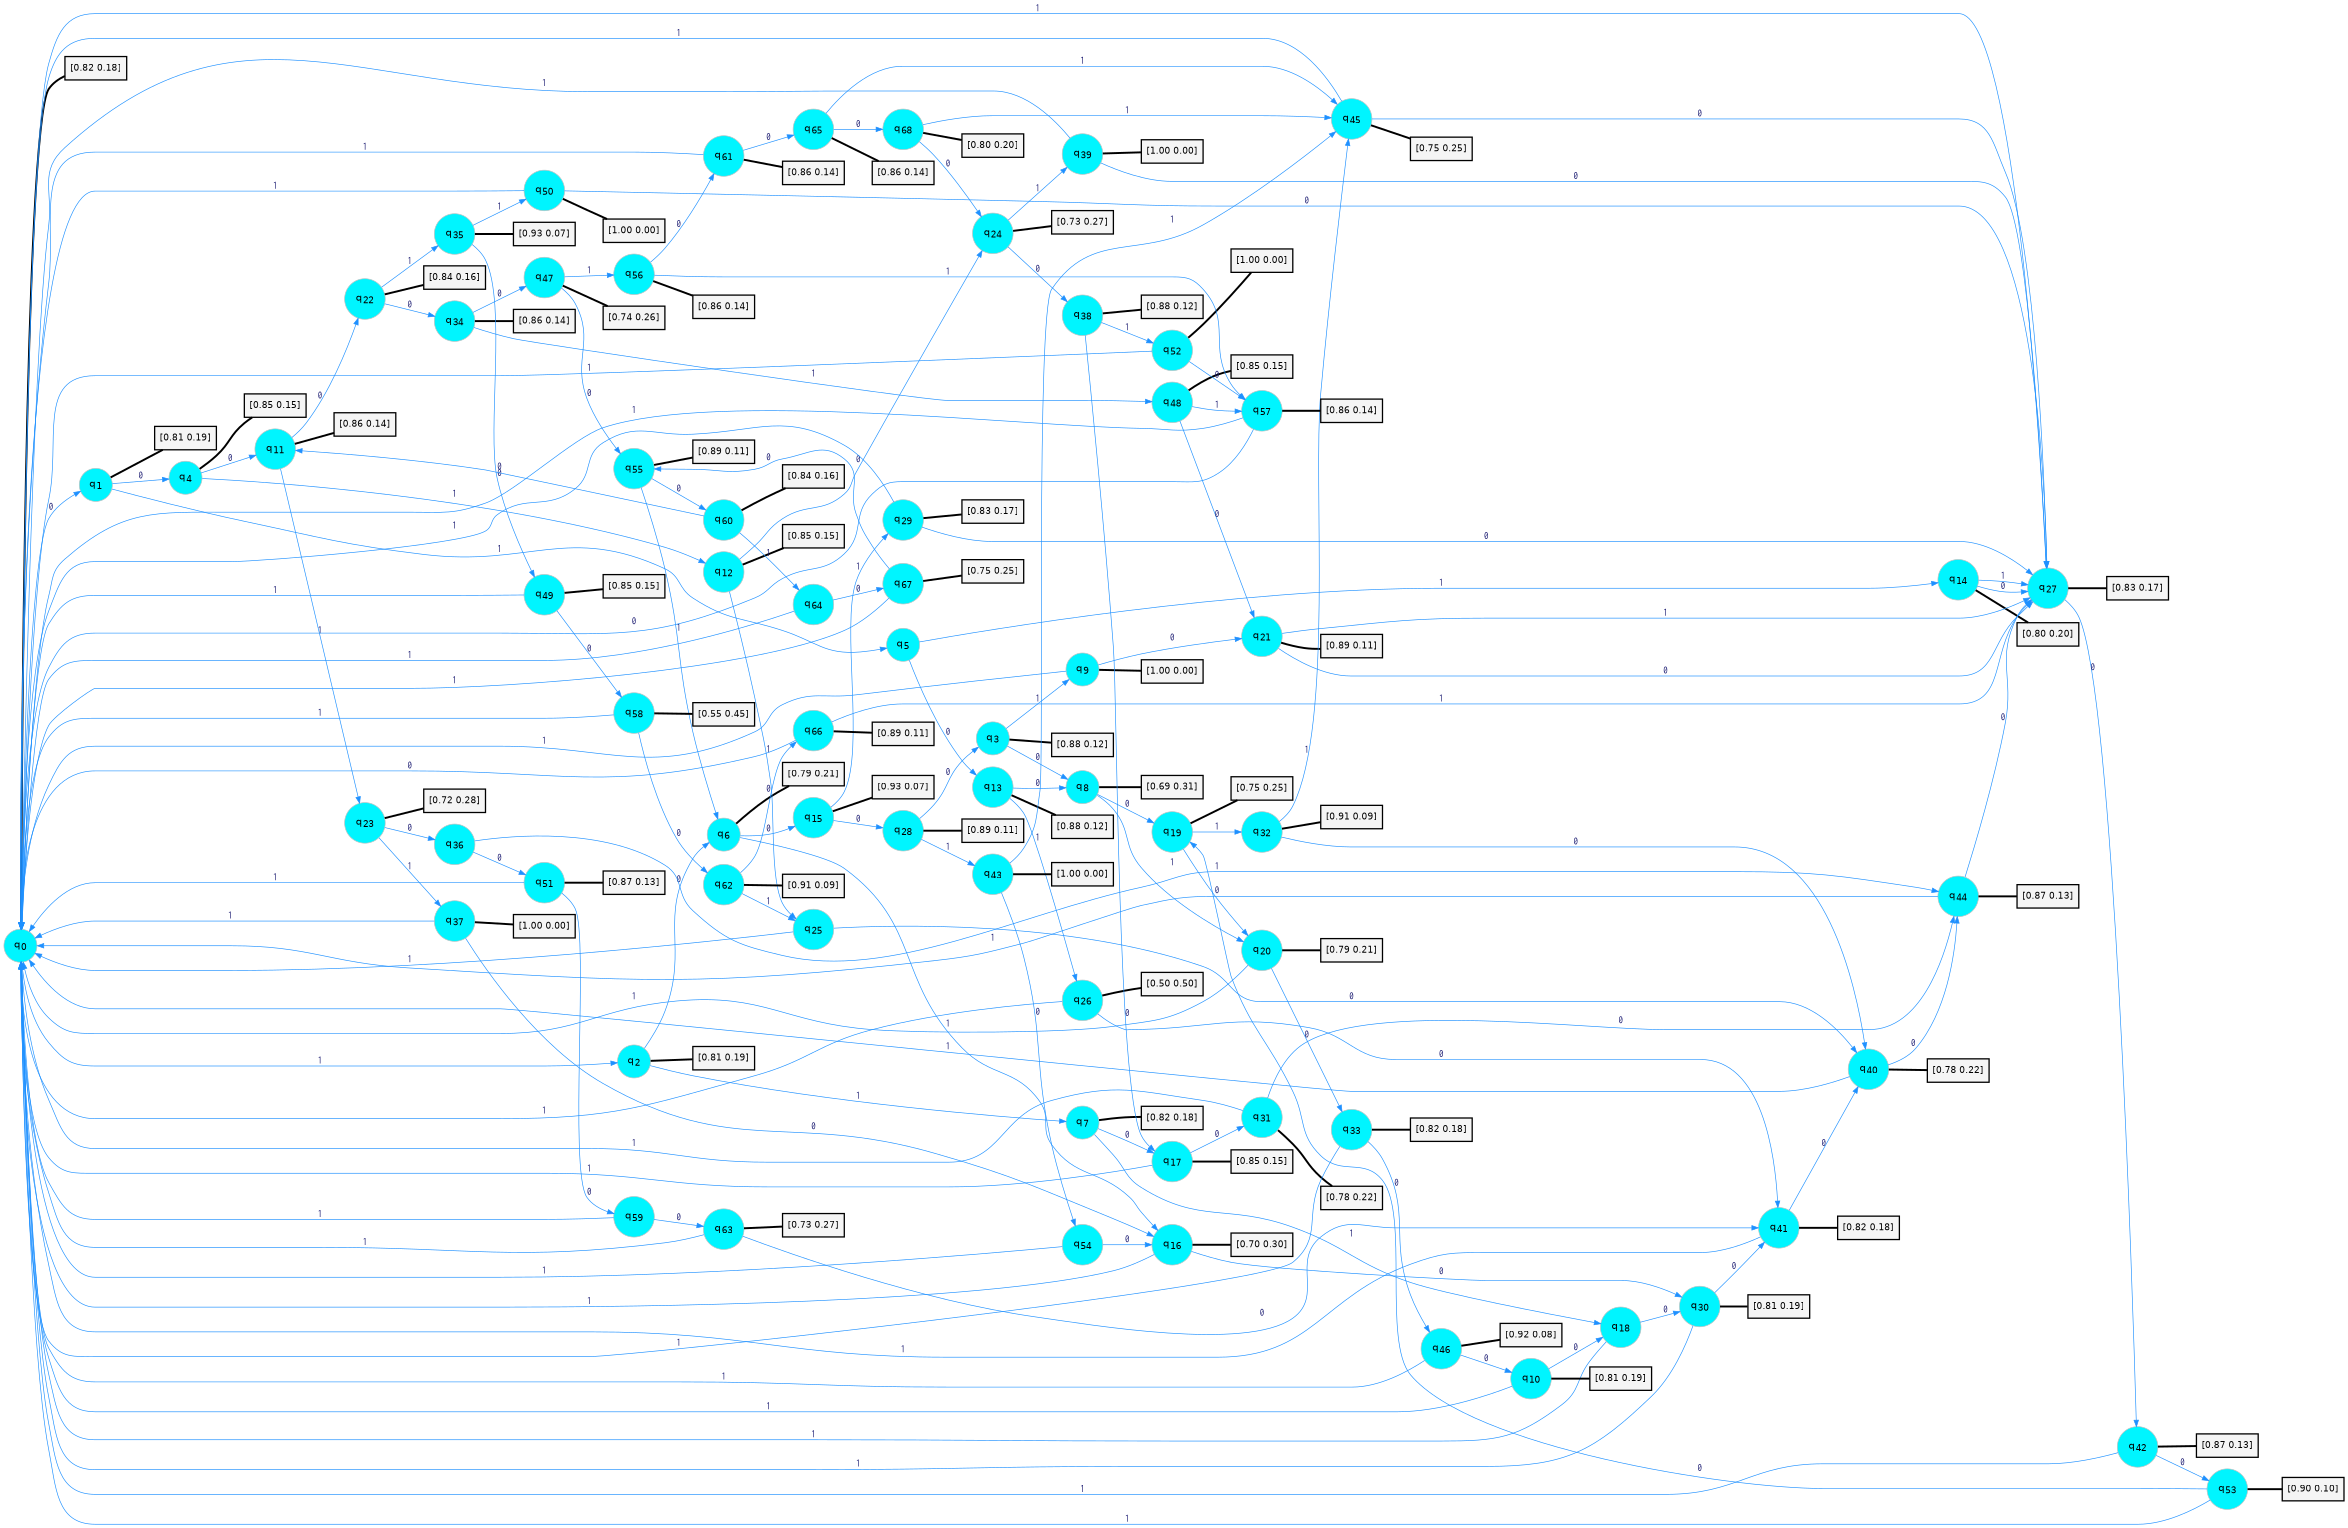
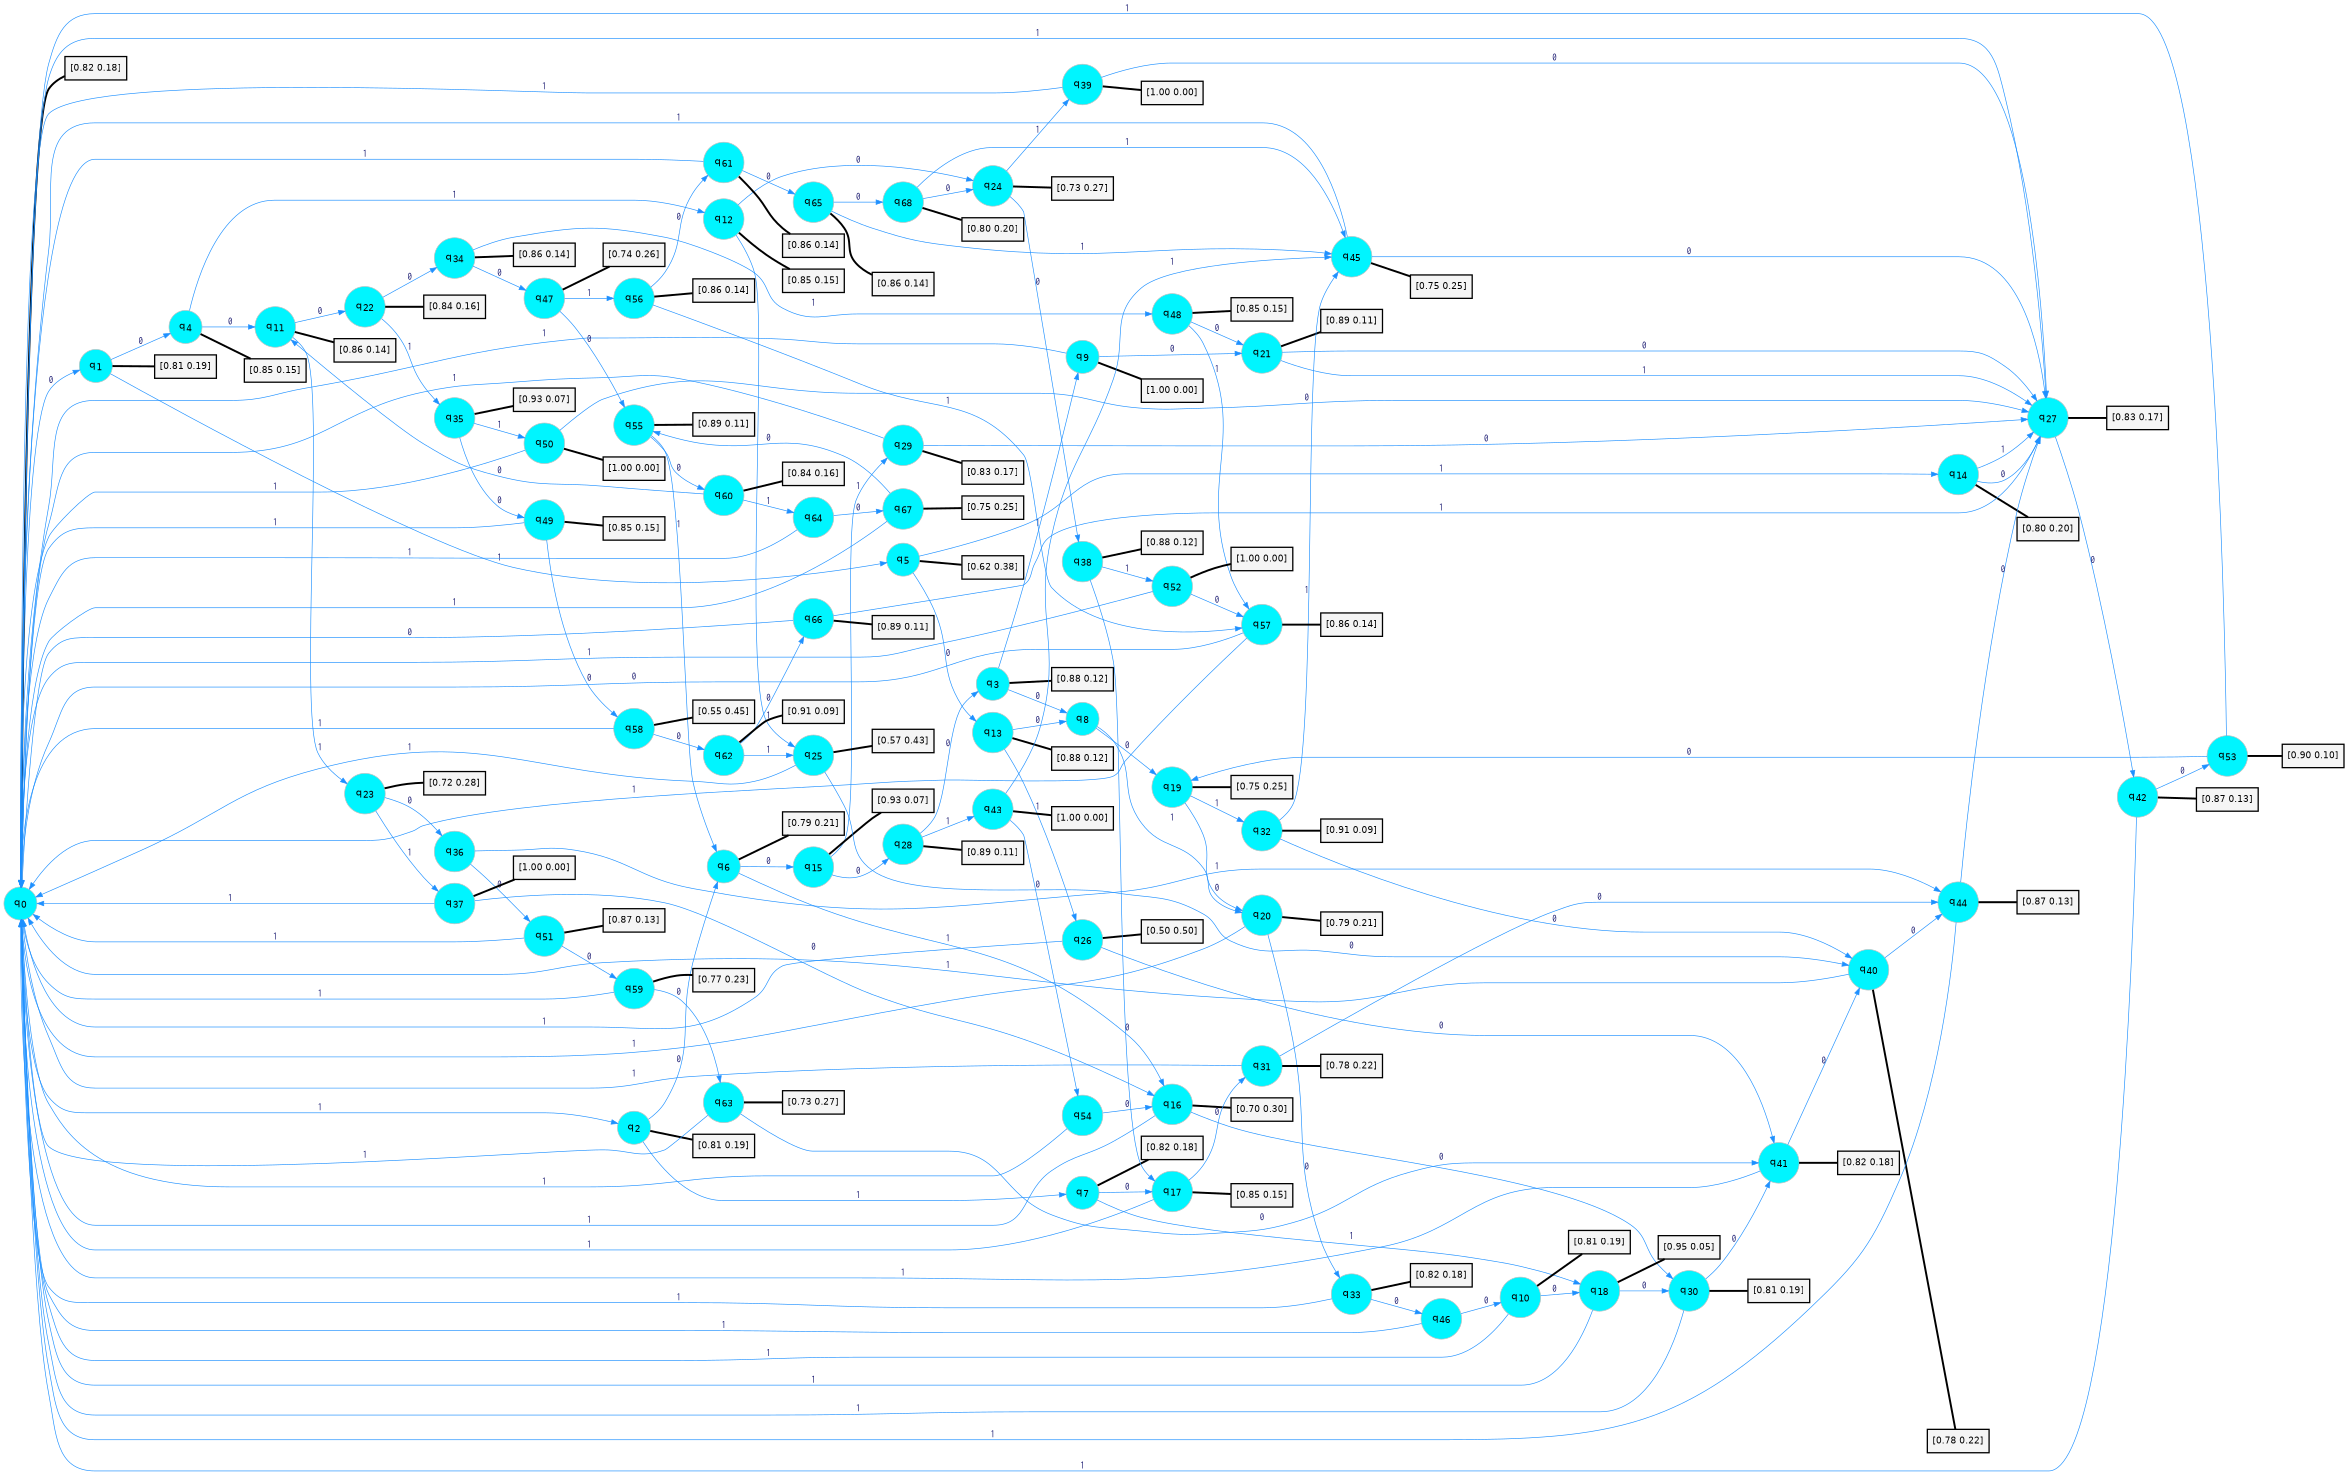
none -> (993, 567)
none -> (903, 741)
(1172, 787) -> none
none -> (724, 980)
none -> (1689, 1247)
(1531, 1335) -> none
